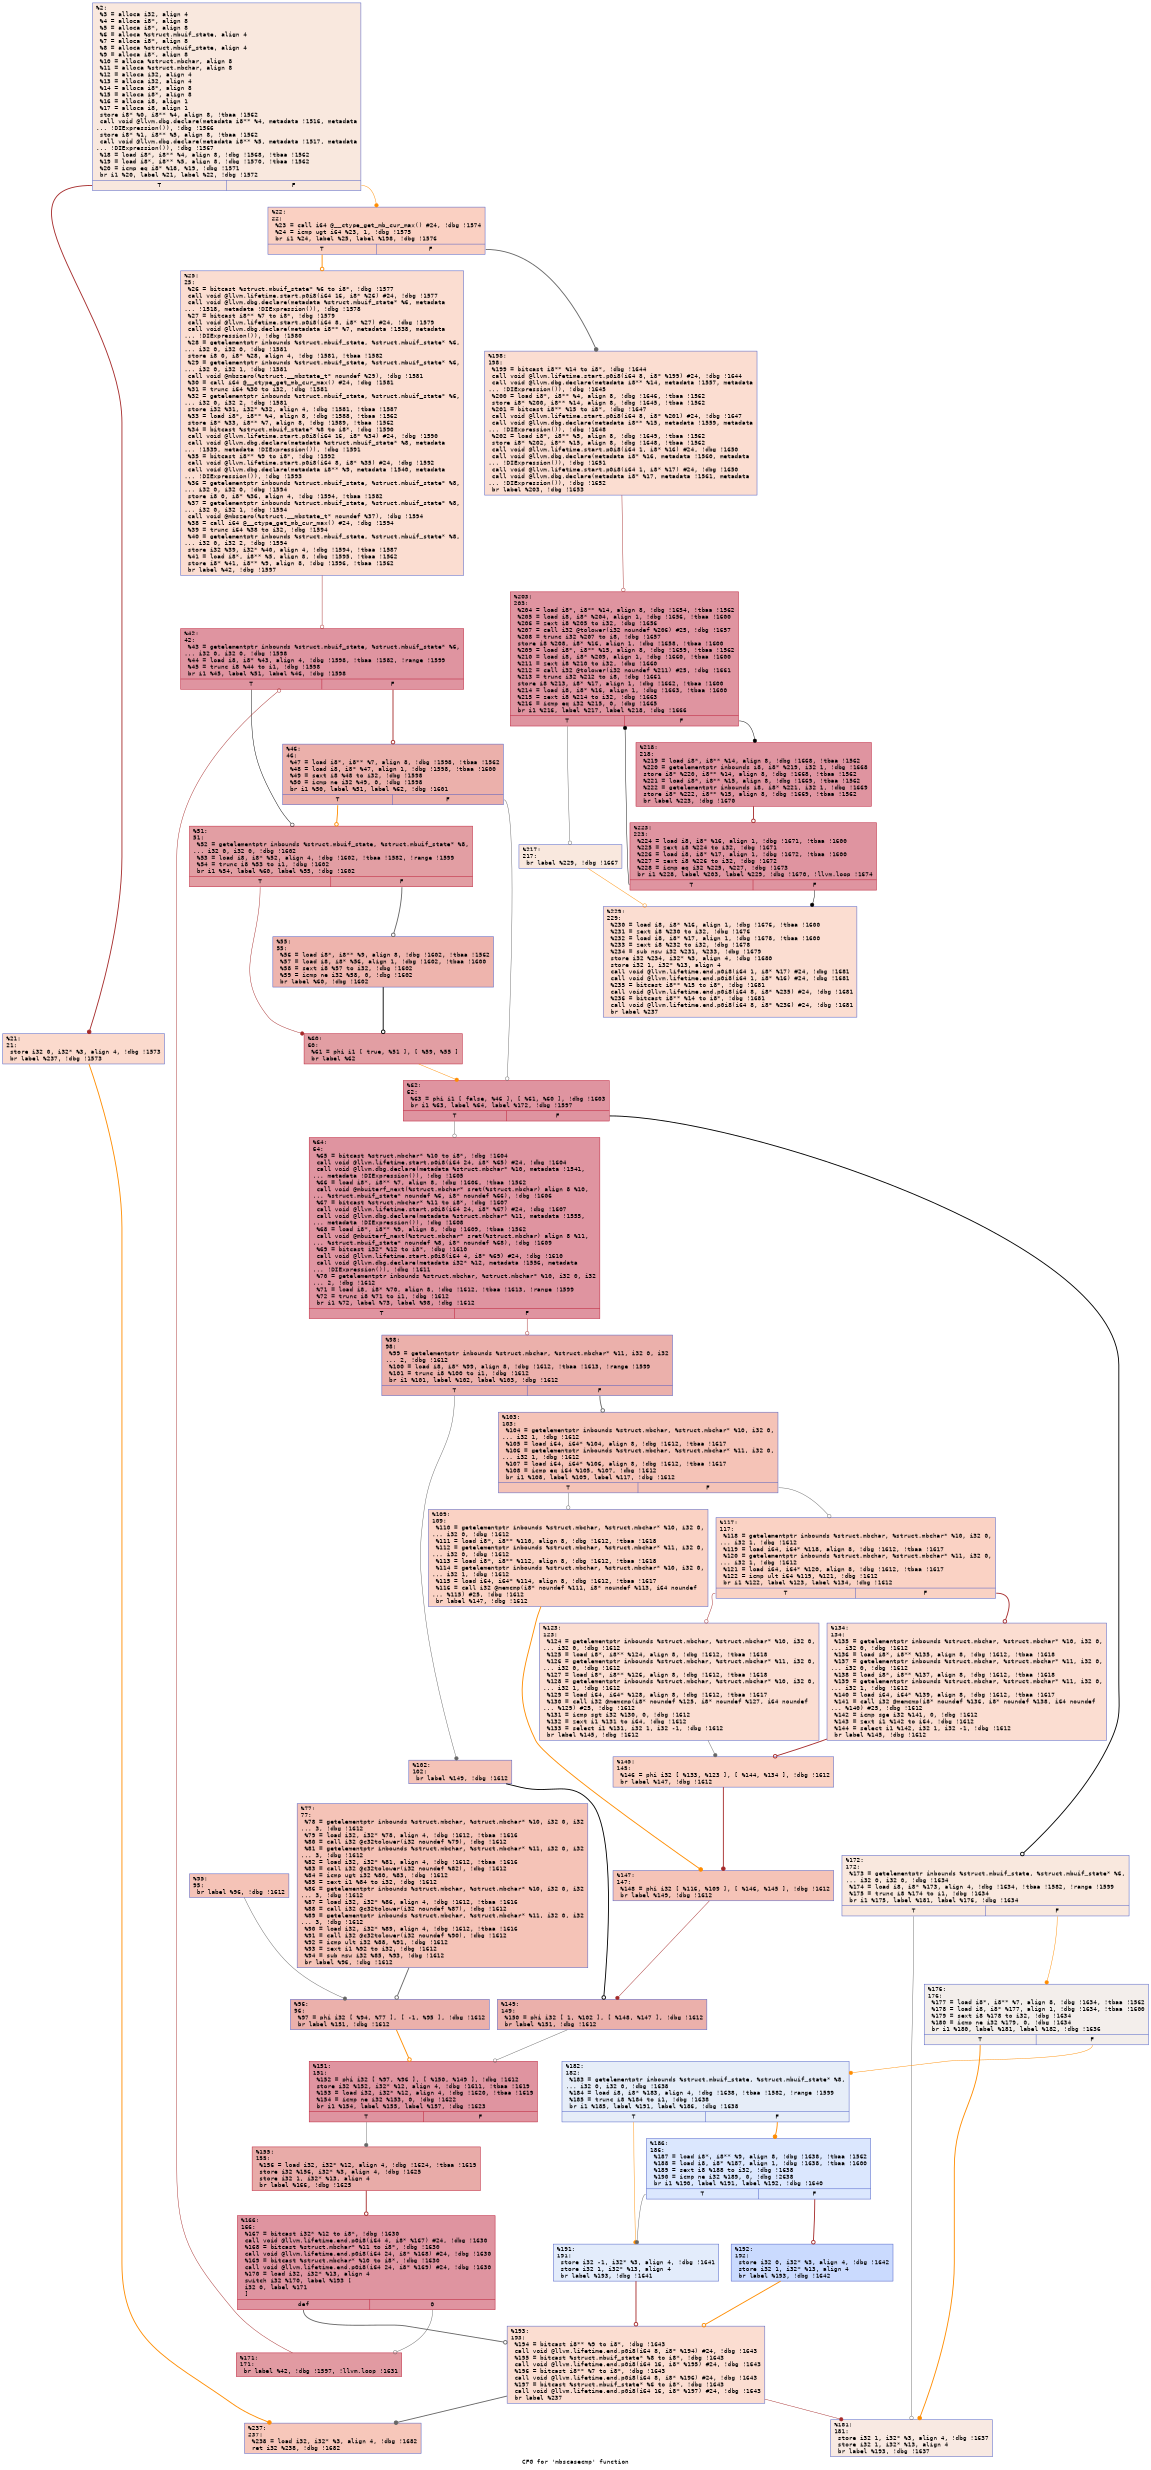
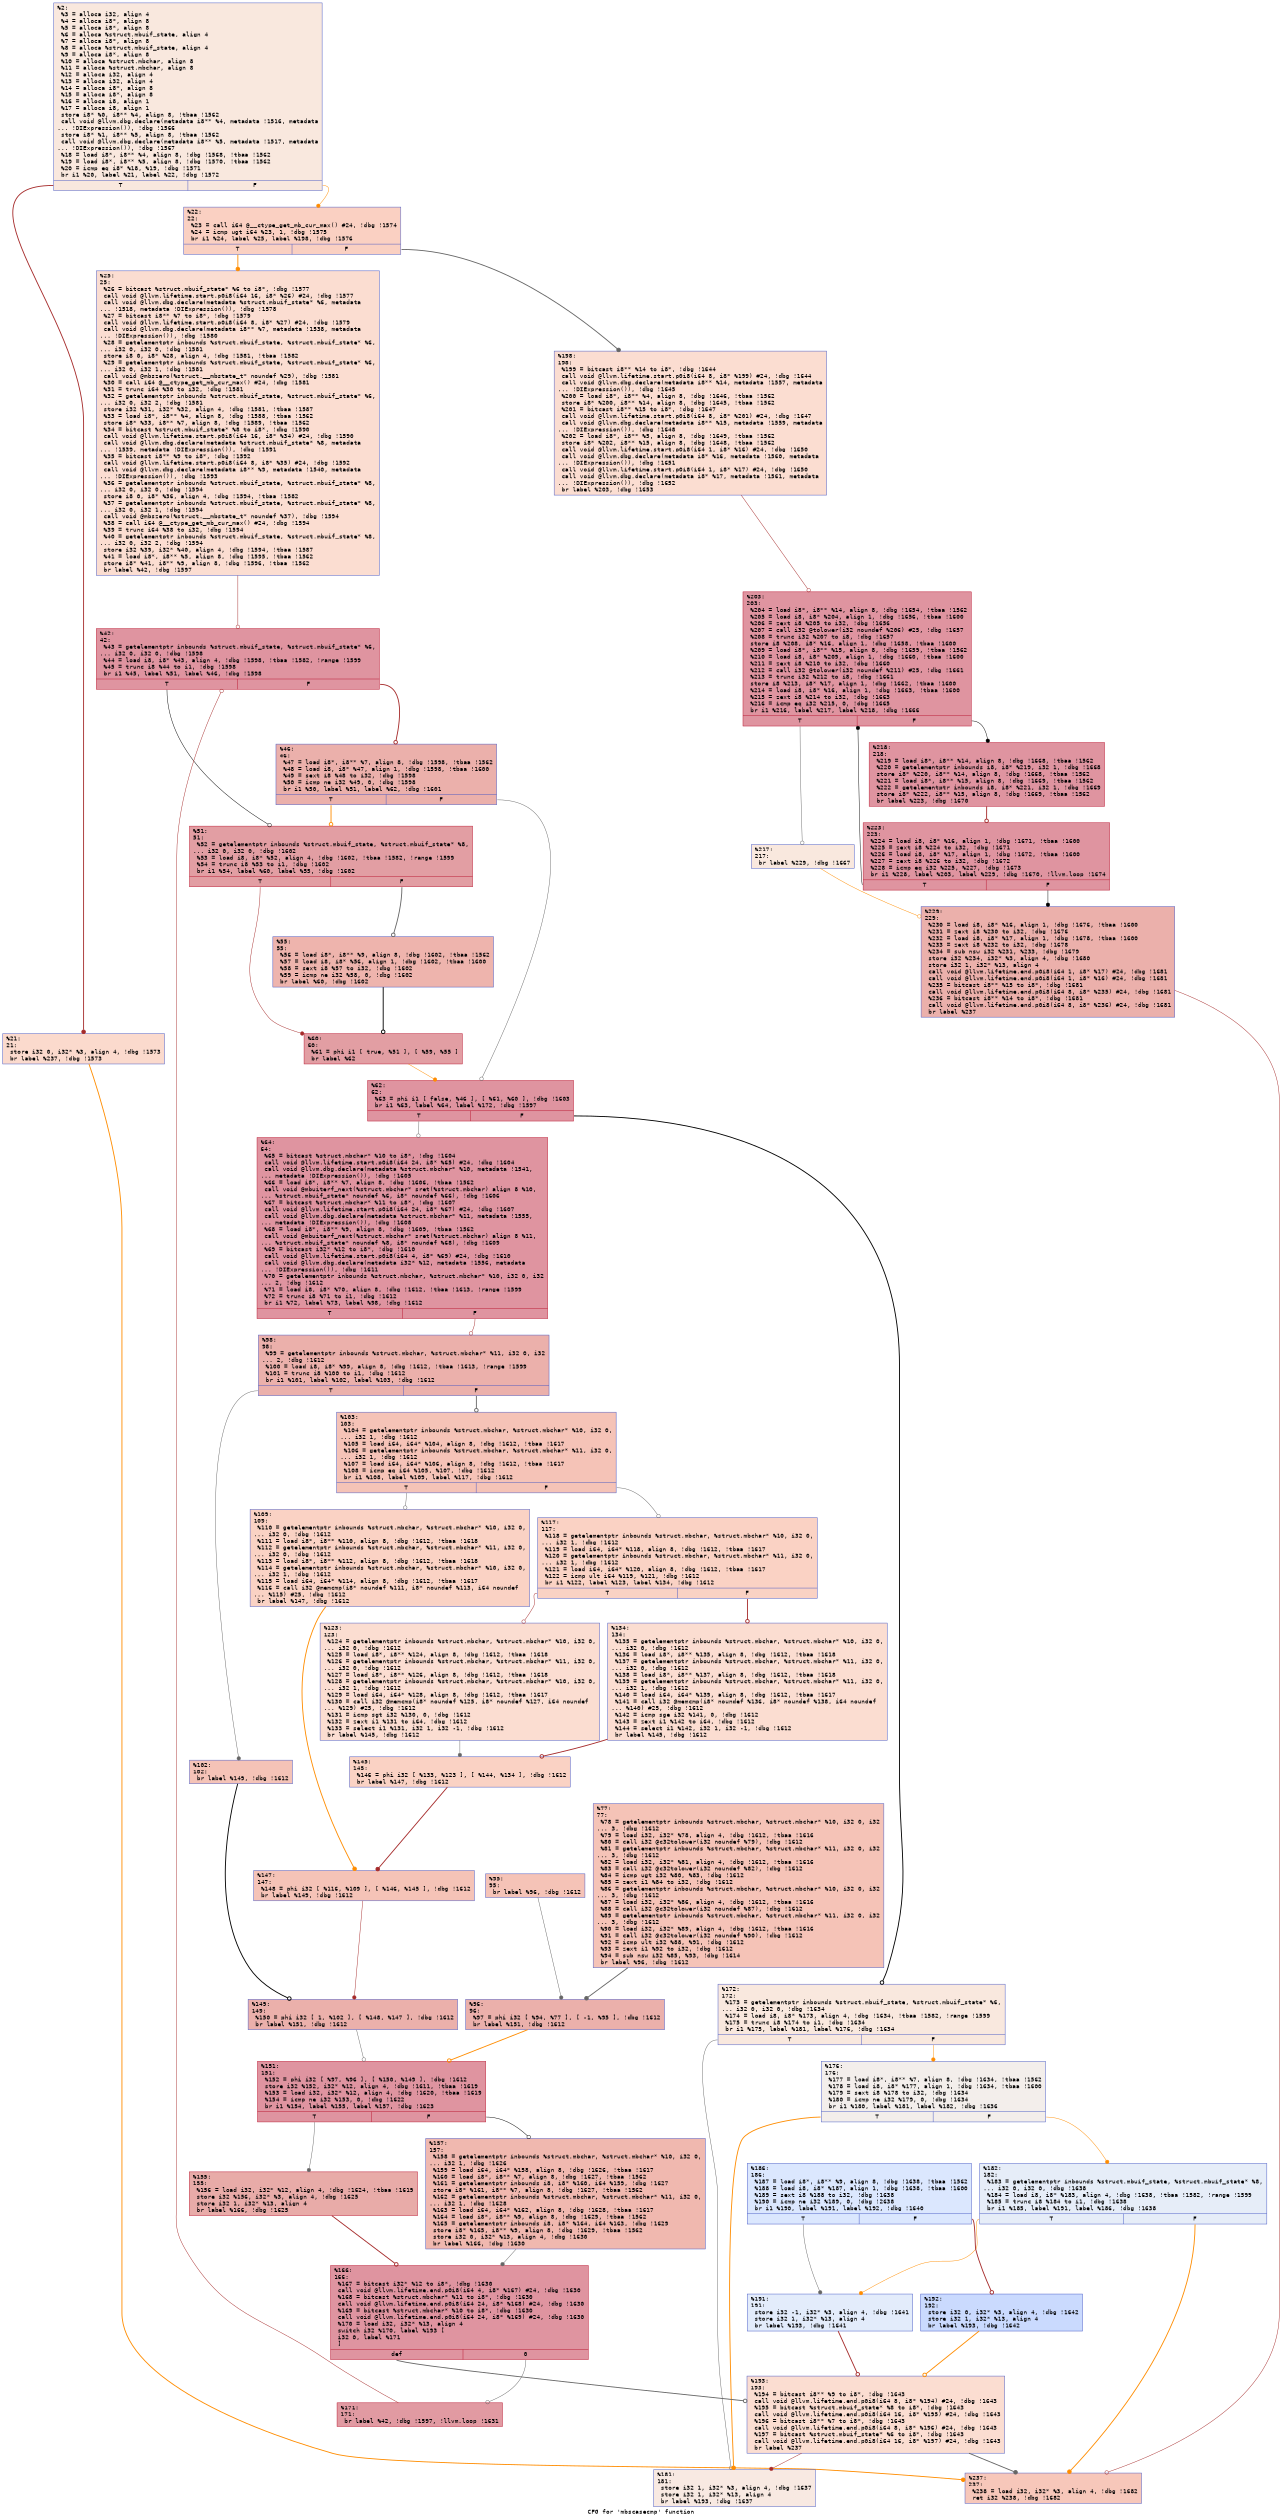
(322, 261) -> (238, 261)
(730, 962) -> (1048, 962)
none -> (1279, 1750)
(372, 1956) -> (669, 1956)
(403, 1982) -> (608, 1982)
(777, 2129) -> (1155, 2358)
none -> (566, 2194)
